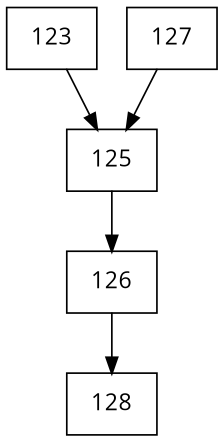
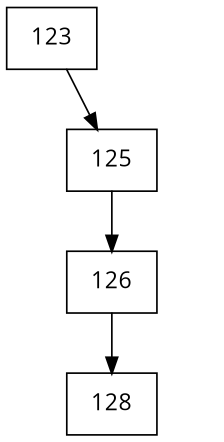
(172, 38) -> none
